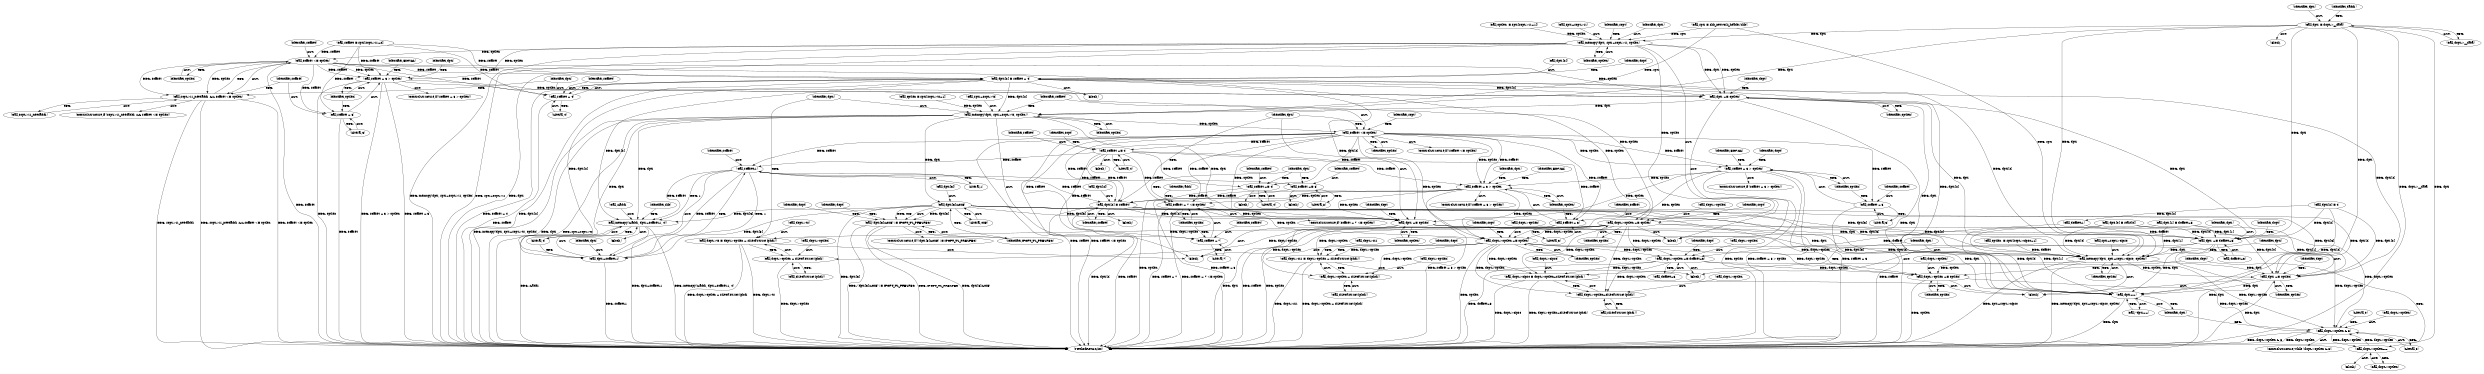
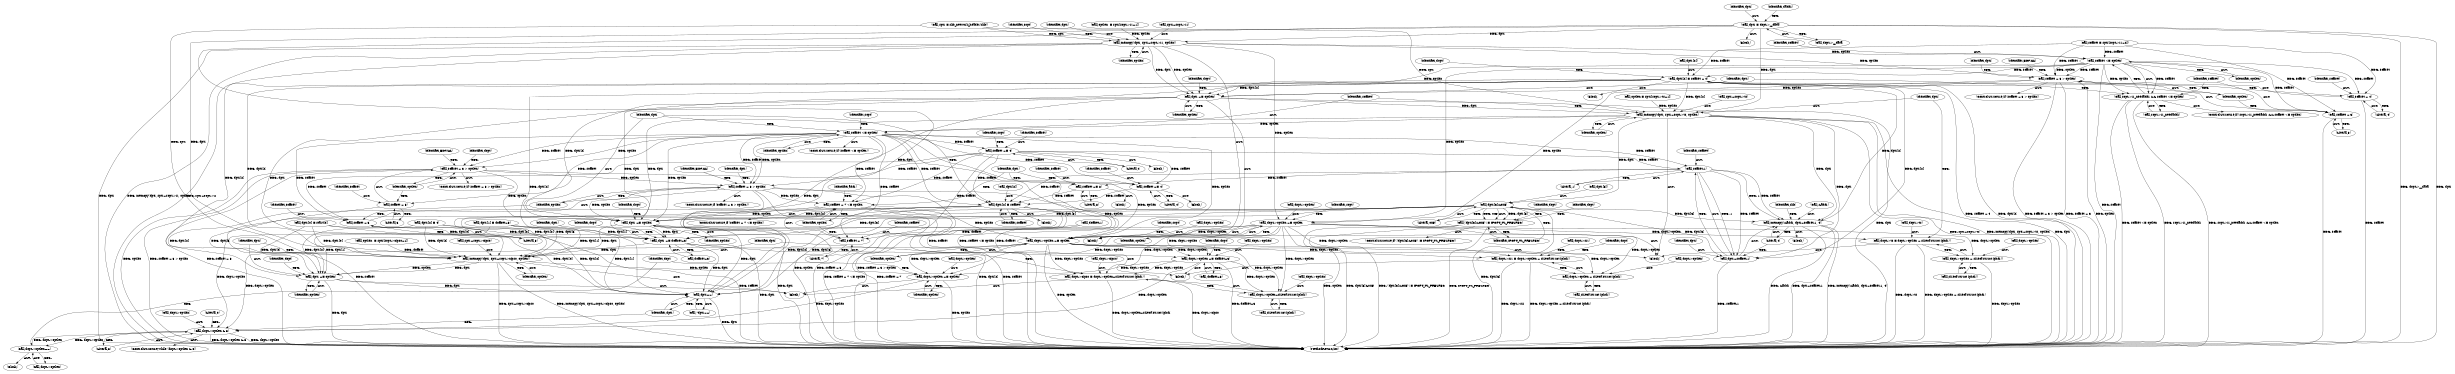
(2291, 150) -> none
(2198, 210) -> (436, 250)
